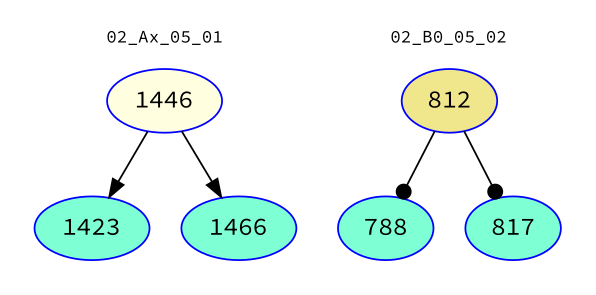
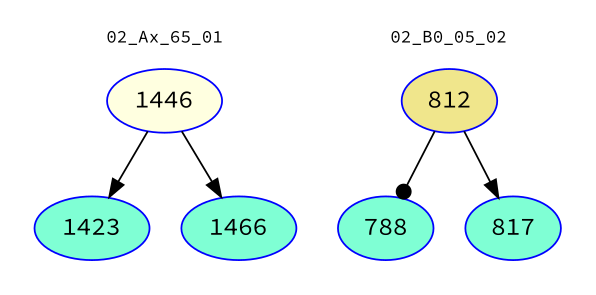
(165, 38) -> (165, 38)
(478, 158) -> (478, 158)
